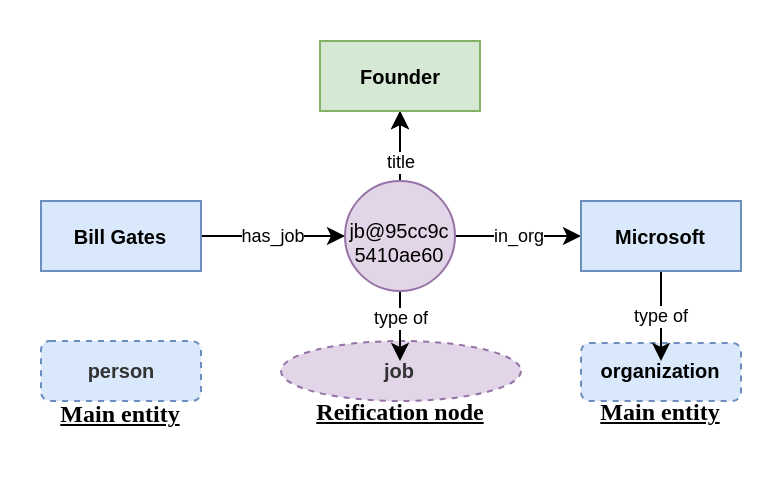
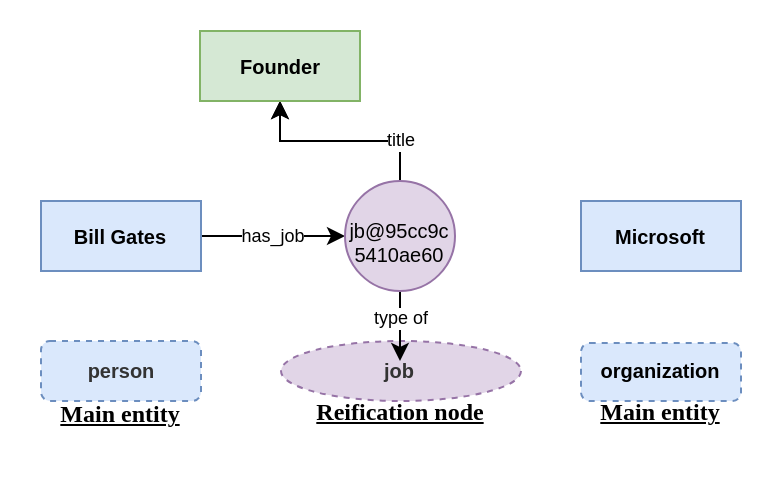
(400, 76) -> (280, 66)
(481, 236) -> none
(661, 310) -> none
